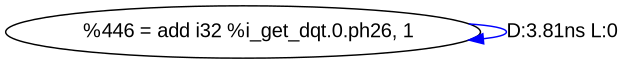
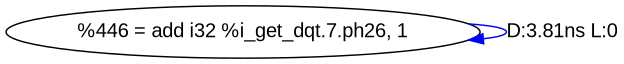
(243, 32) -> (243, 32)
